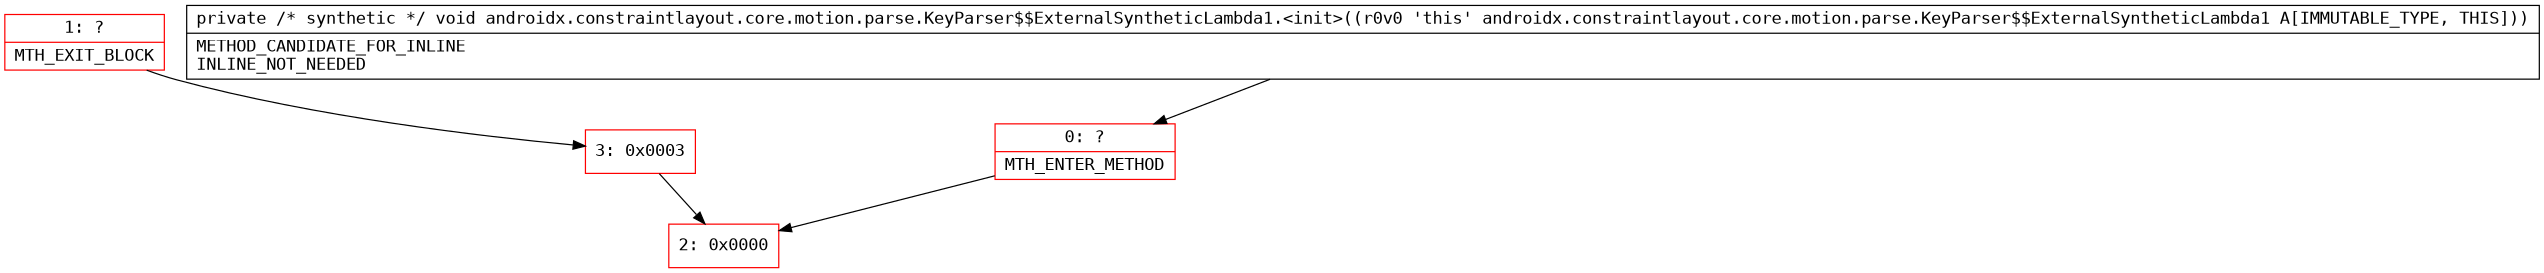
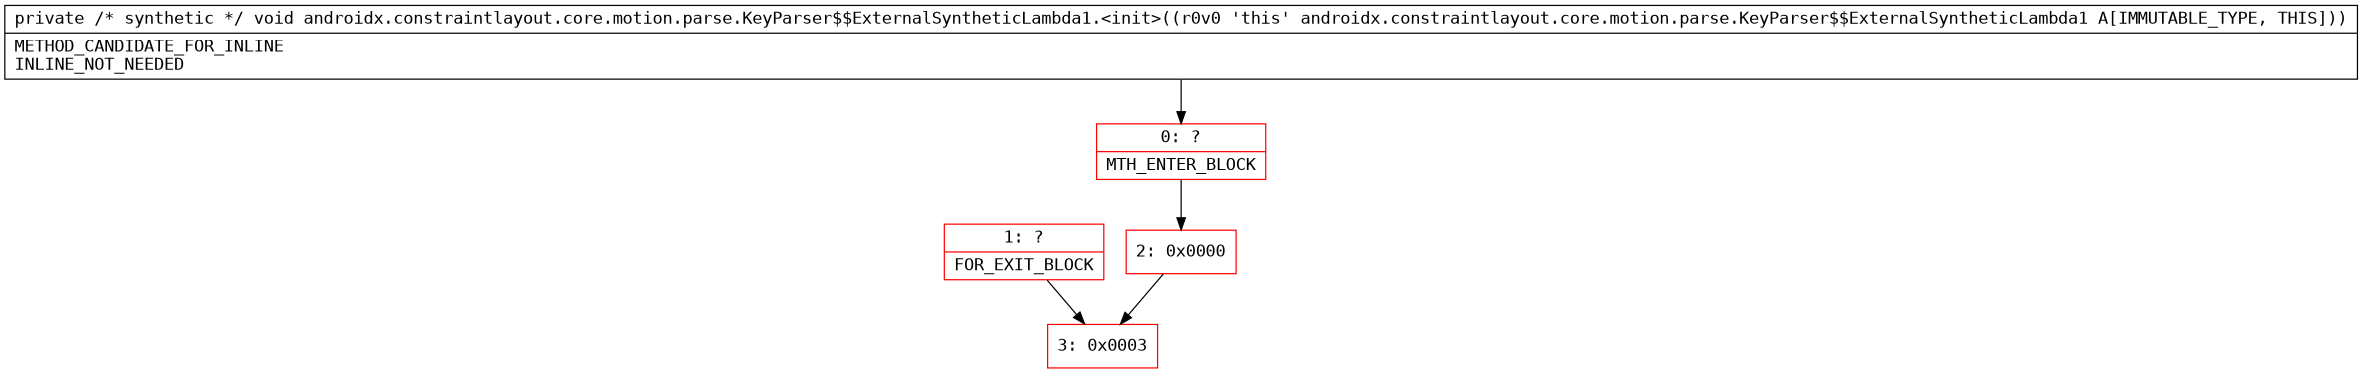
(85, 56) -> (1024, 265)
(1085, 165) -> (1181, 165)
(678, 194) -> (1146, 294)
